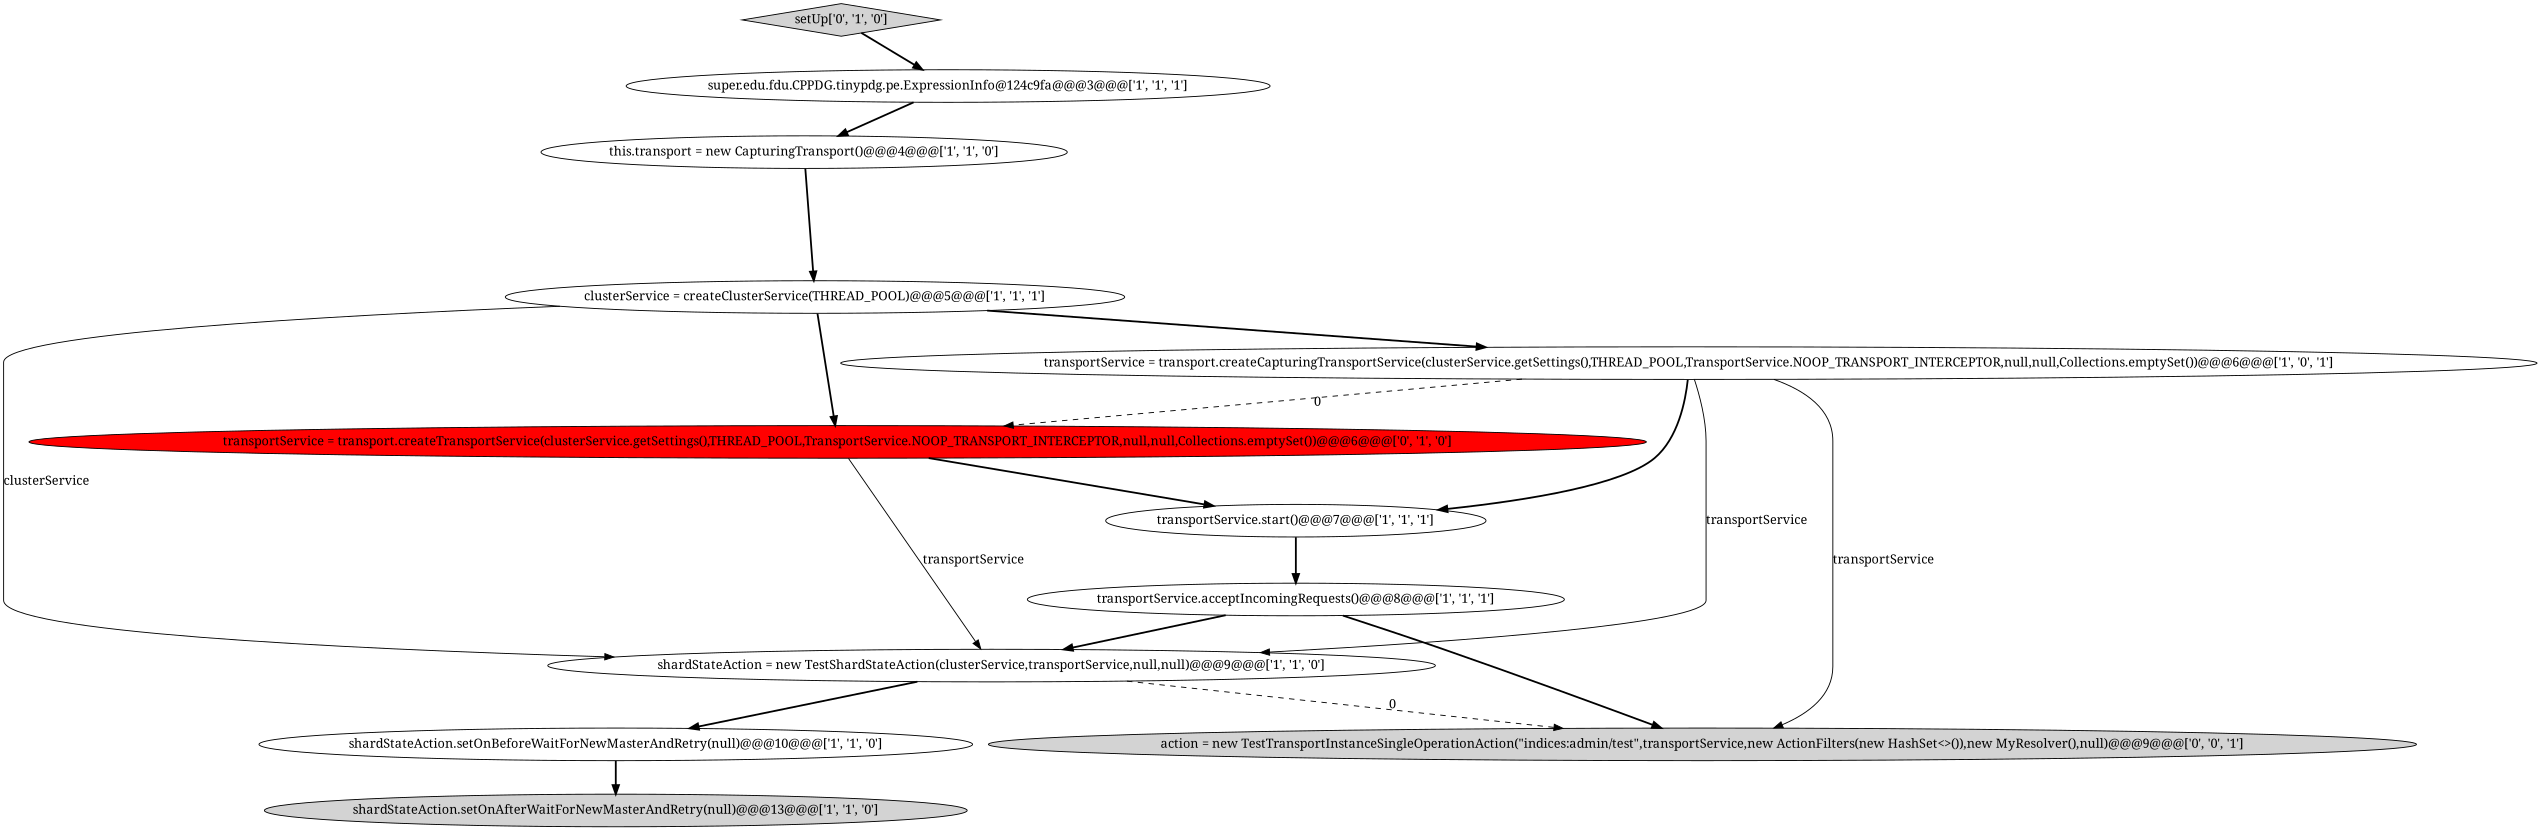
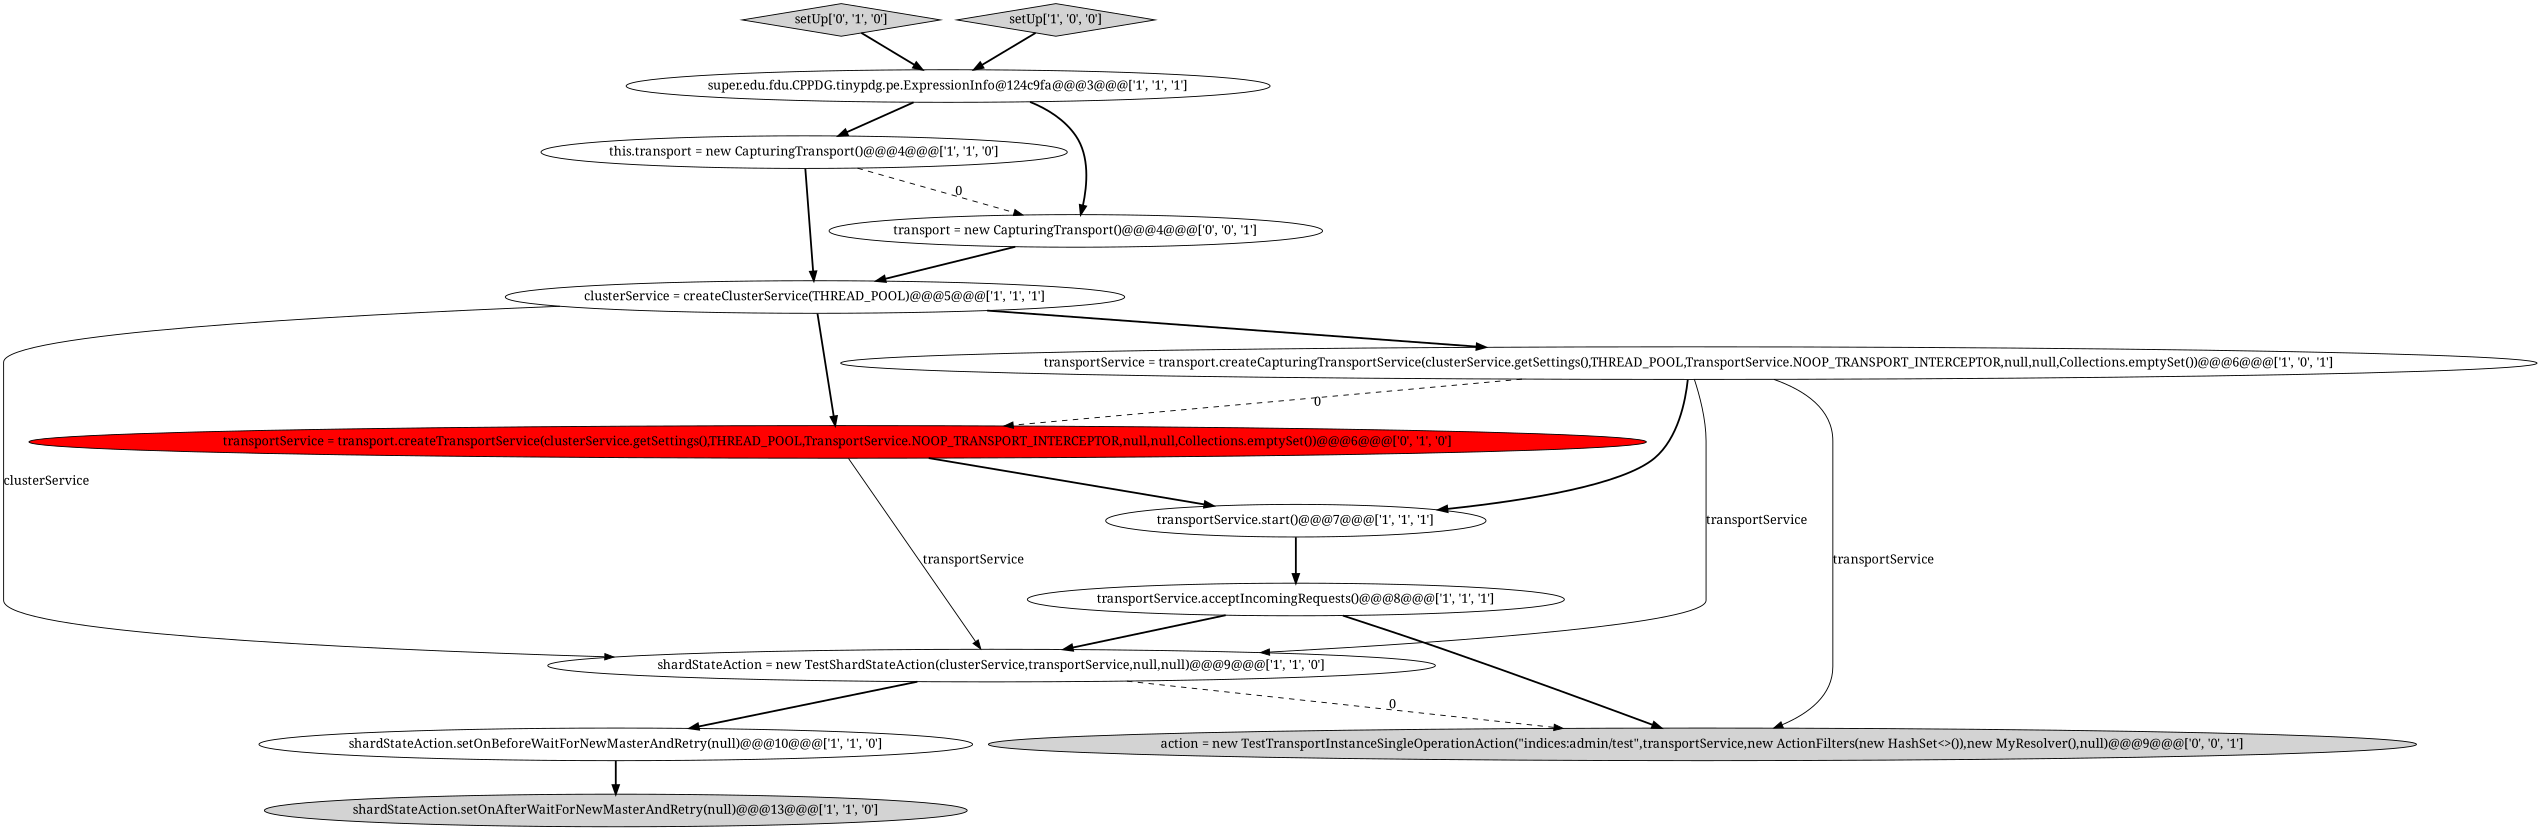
none -> (1056, 20)
none -> (1076, 231)
